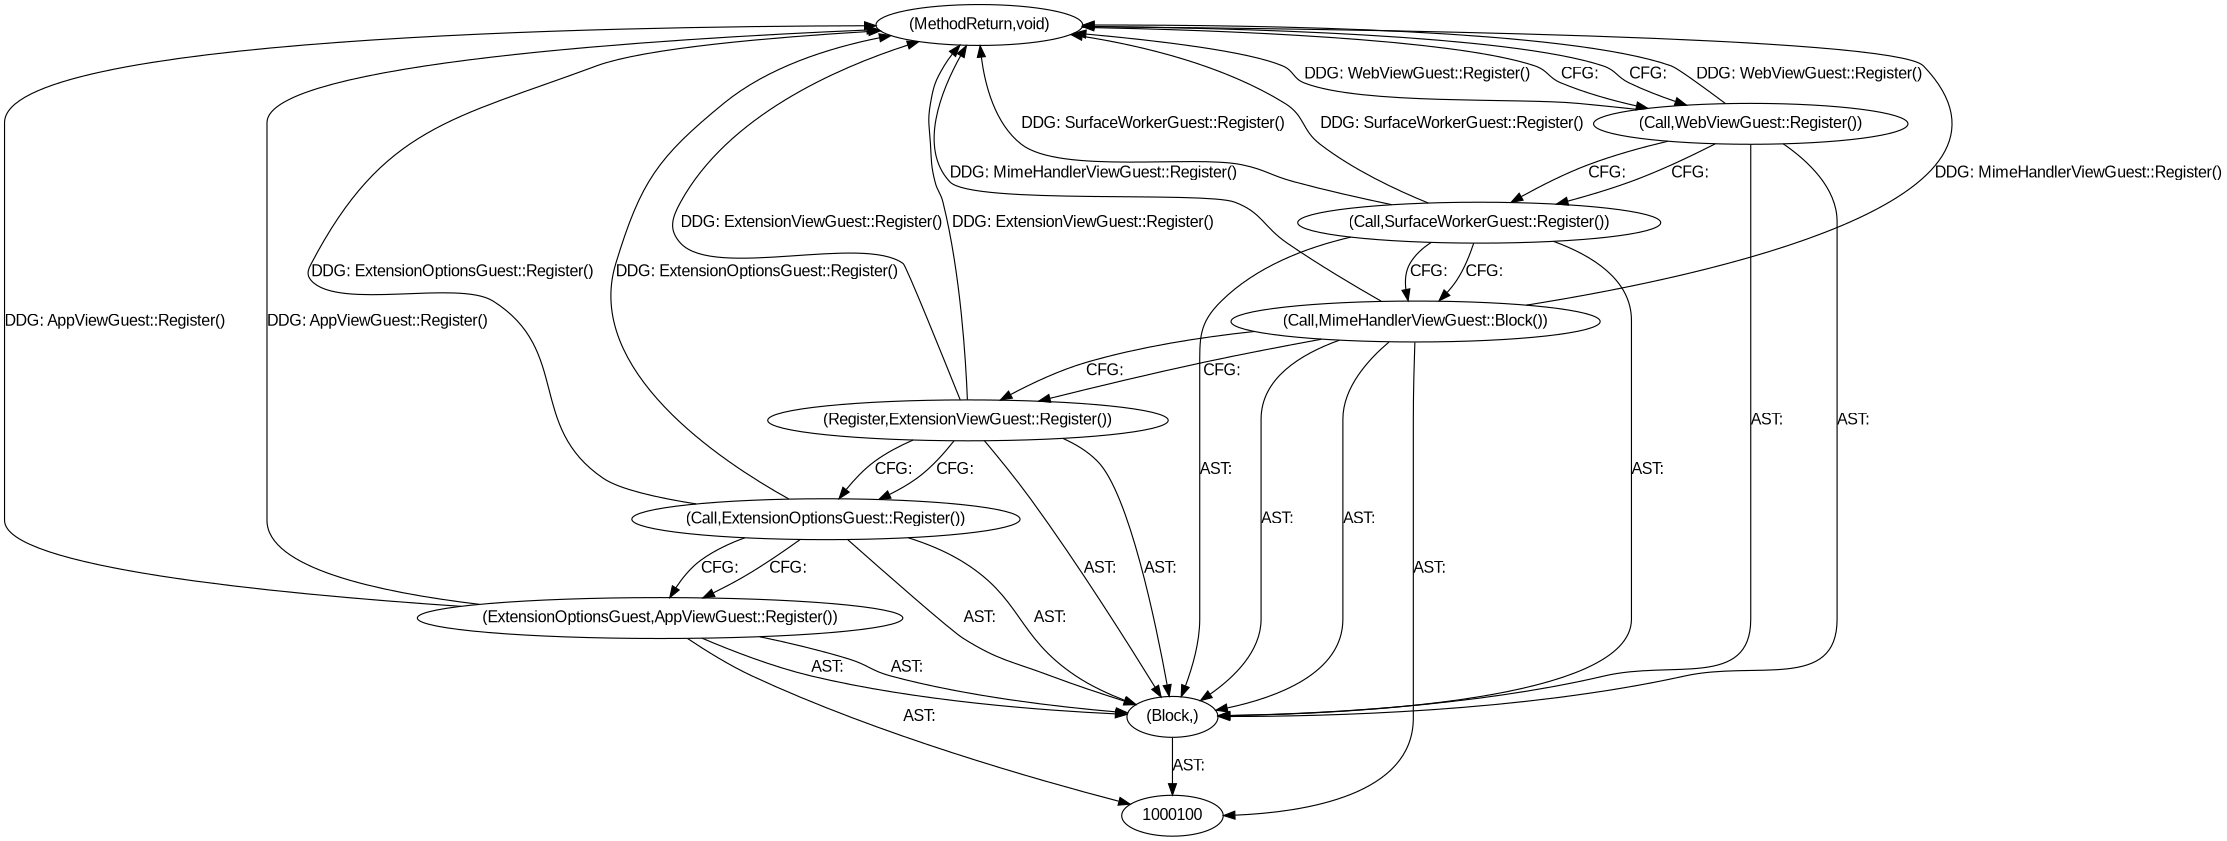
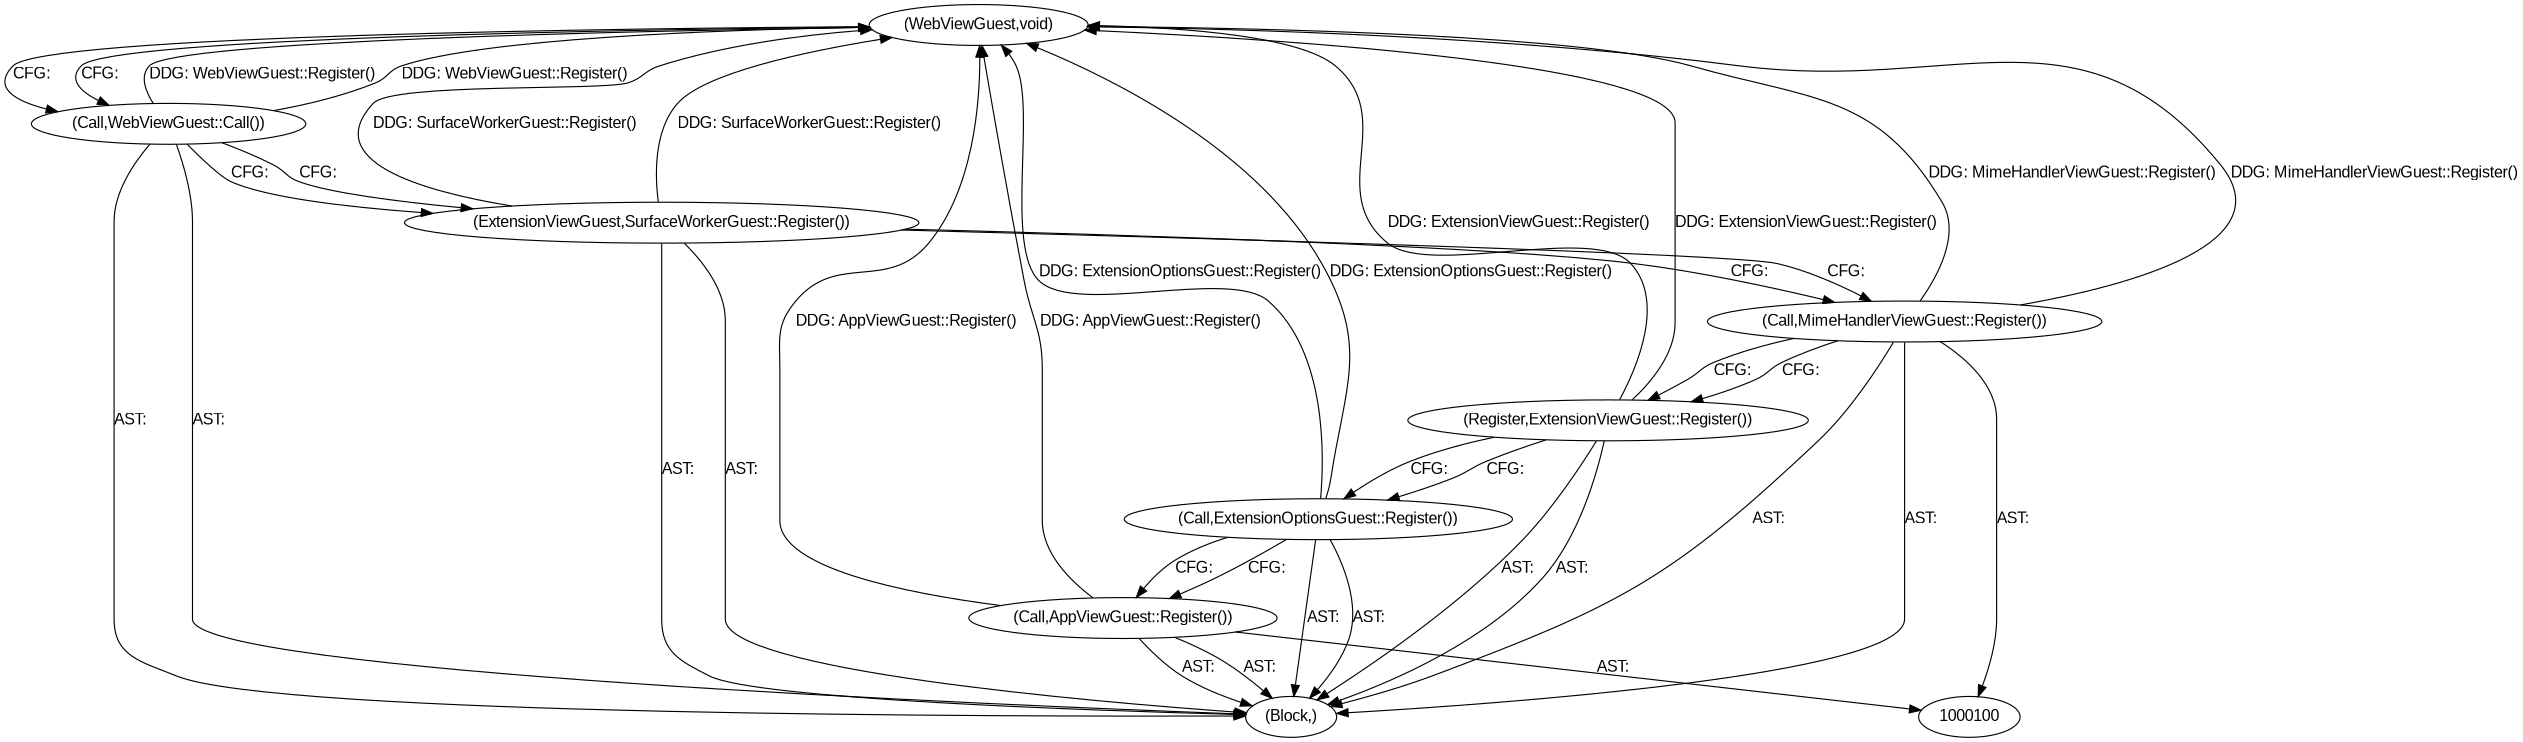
(979, 25) -> (979, 25)
(1751, 124) -> (169, 124)
(1479, 223) -> (662, 223)
(1416, 322) -> (1905, 322)
(660, 618) -> (1123, 618)
(1172, 761) -> none
